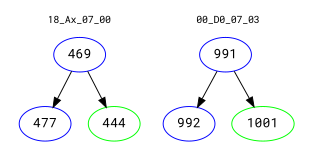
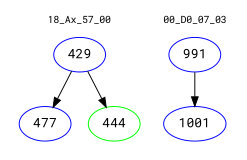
(80, 21) -> (80, 21)
(80, 55) -> (80, 55)
(189, 124) -> none
(263, 124) -> (195, 124)
